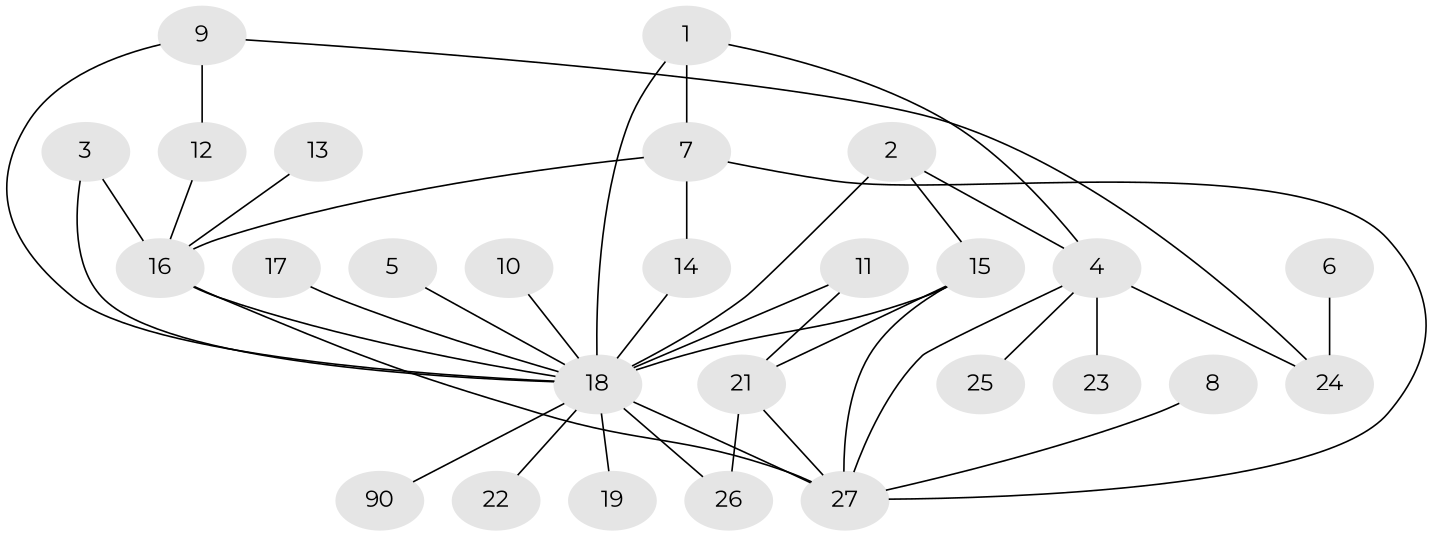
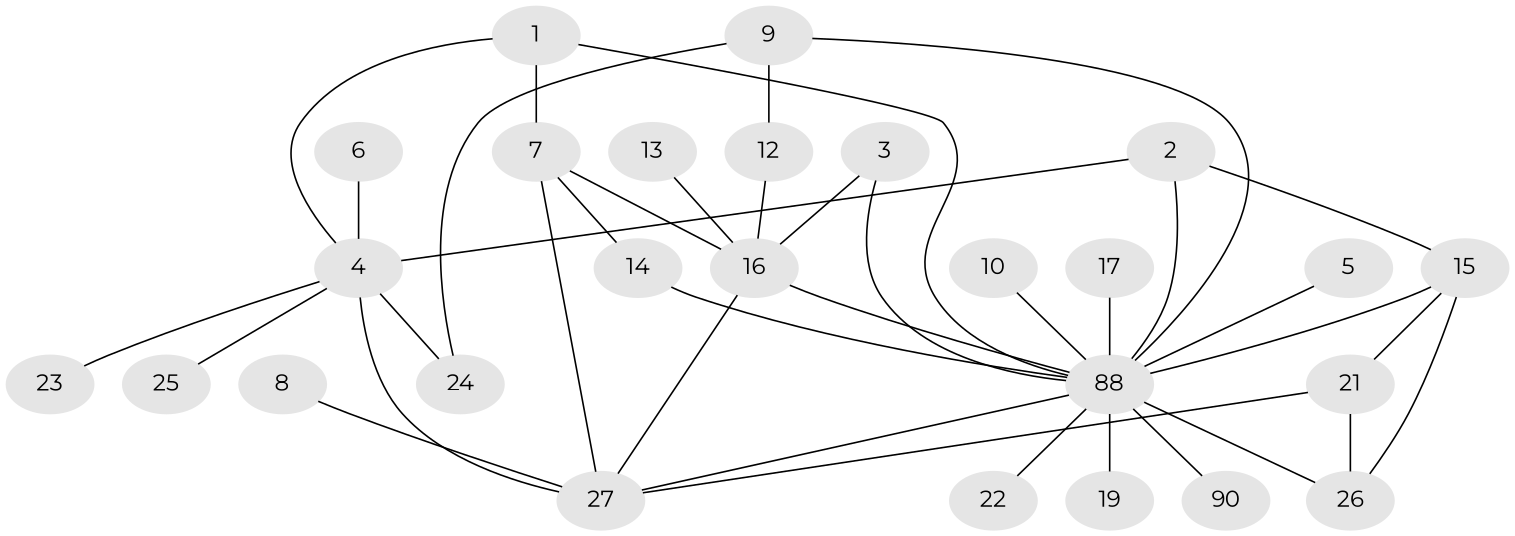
(864, 268) -> none
(1330, 326) -> (359, 210)
(866, 362) -> (1420, 389)
(598, 384) -> (1110, 384)
